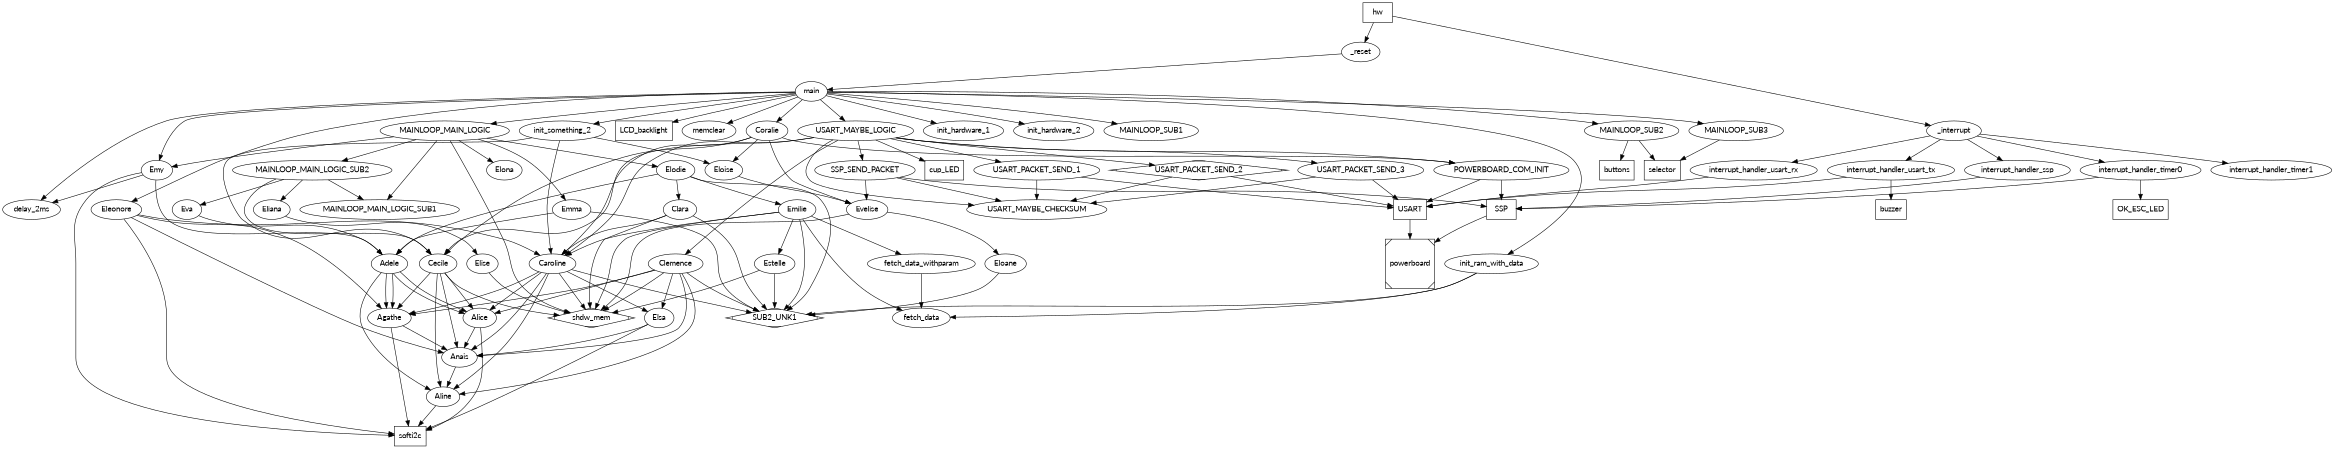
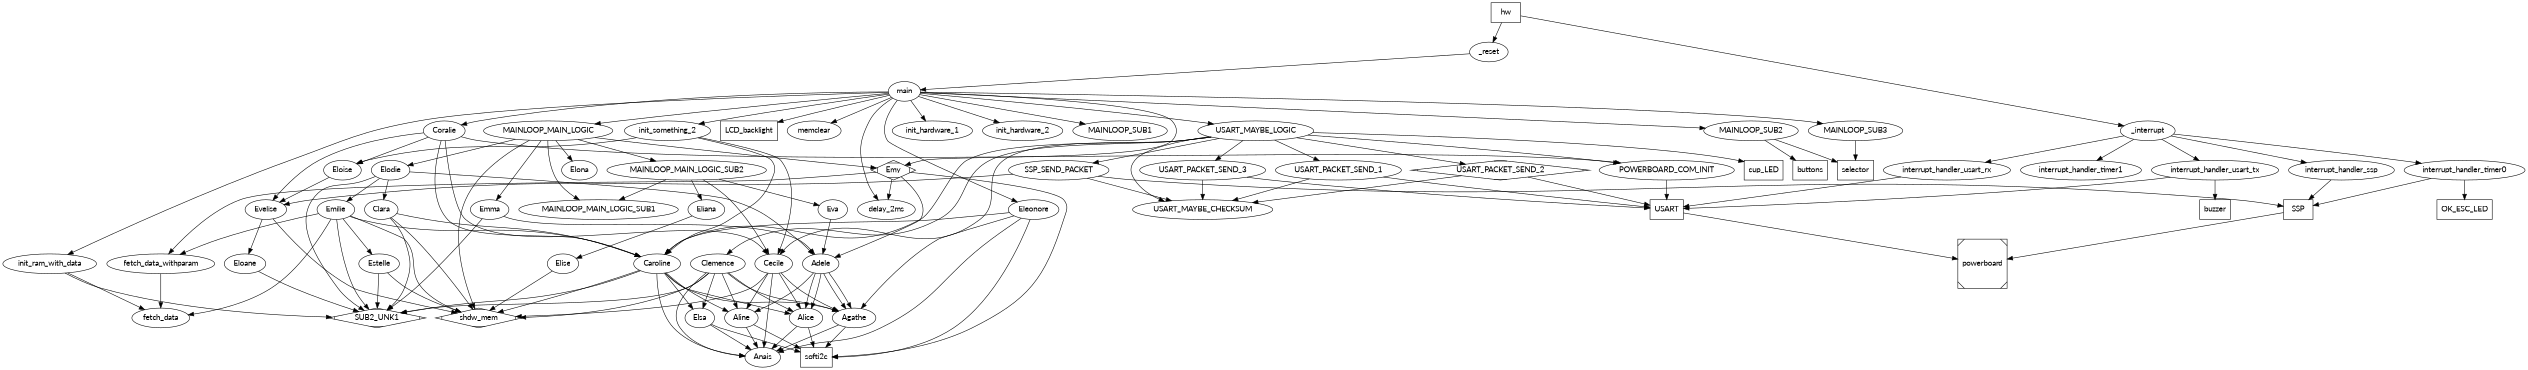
(157, 170) -> (894, 170)
none -> (425, 185)
(1501, 187) -> none
(452, 374) -> (750, 333)
